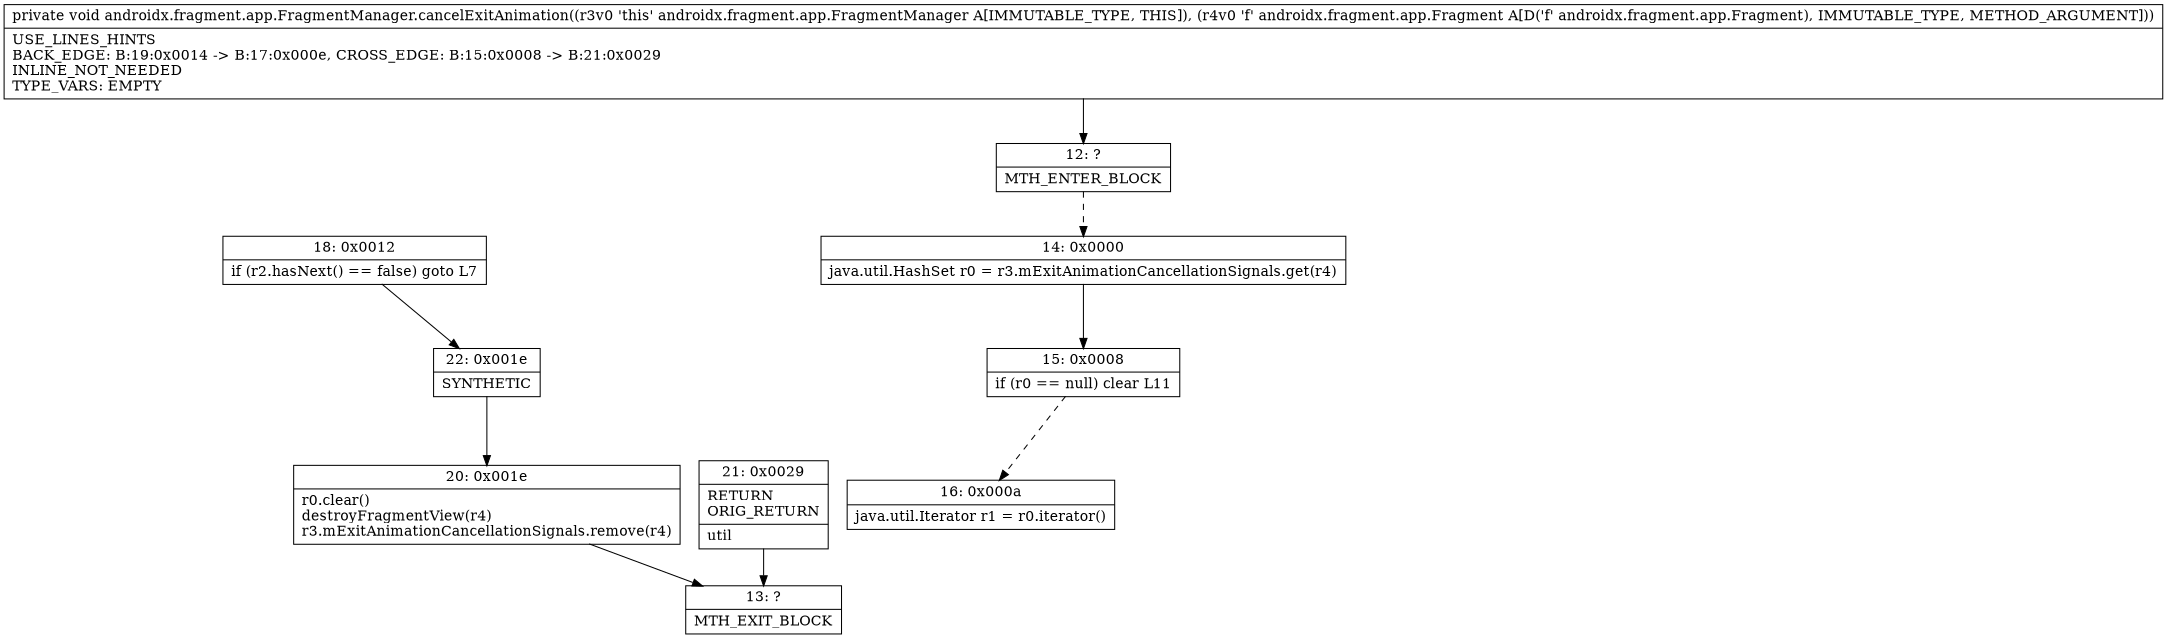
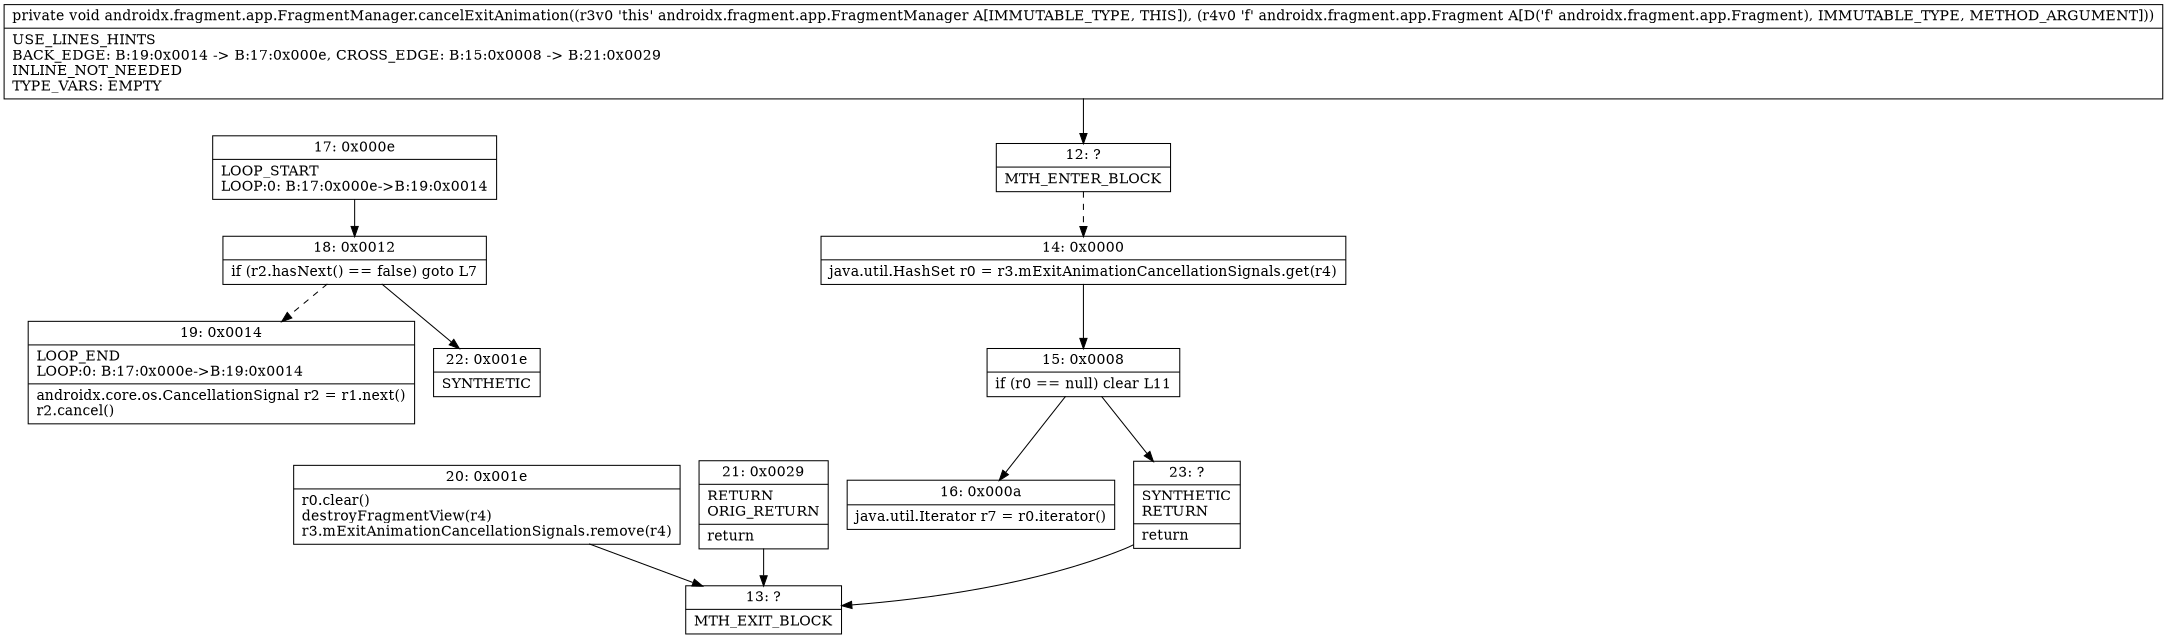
none -> (355, 168)
none -> (221, 373)
(487, 426) -> none
(1036, 434) -> (1036, 434)
none -> (1187, 505)
(981, 517) -> (981, 517)
(720, 536) -> (731, 536)
